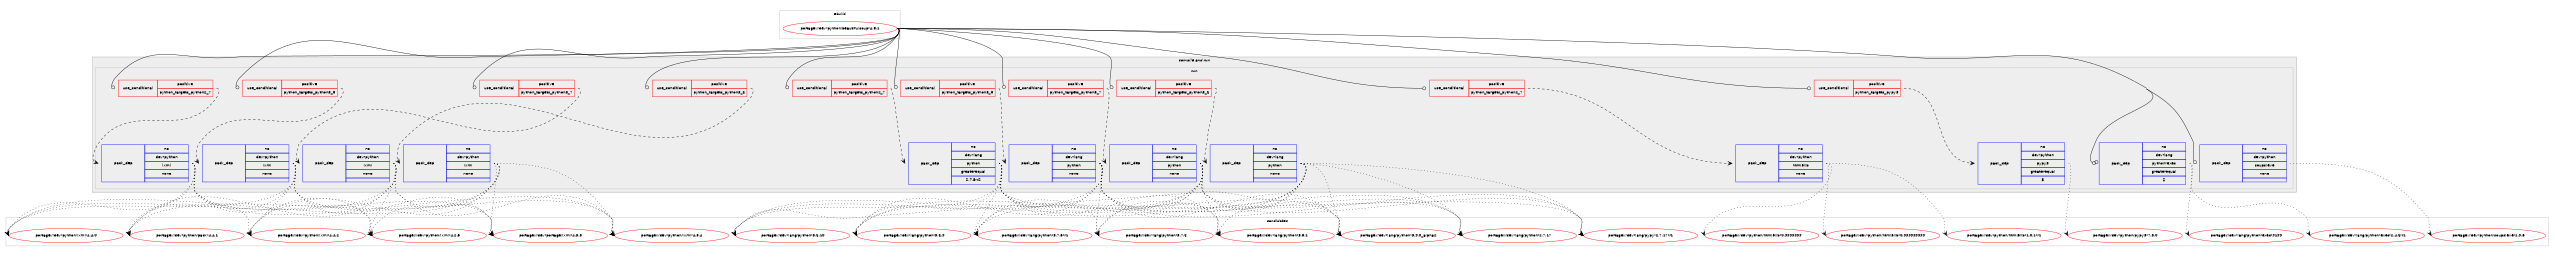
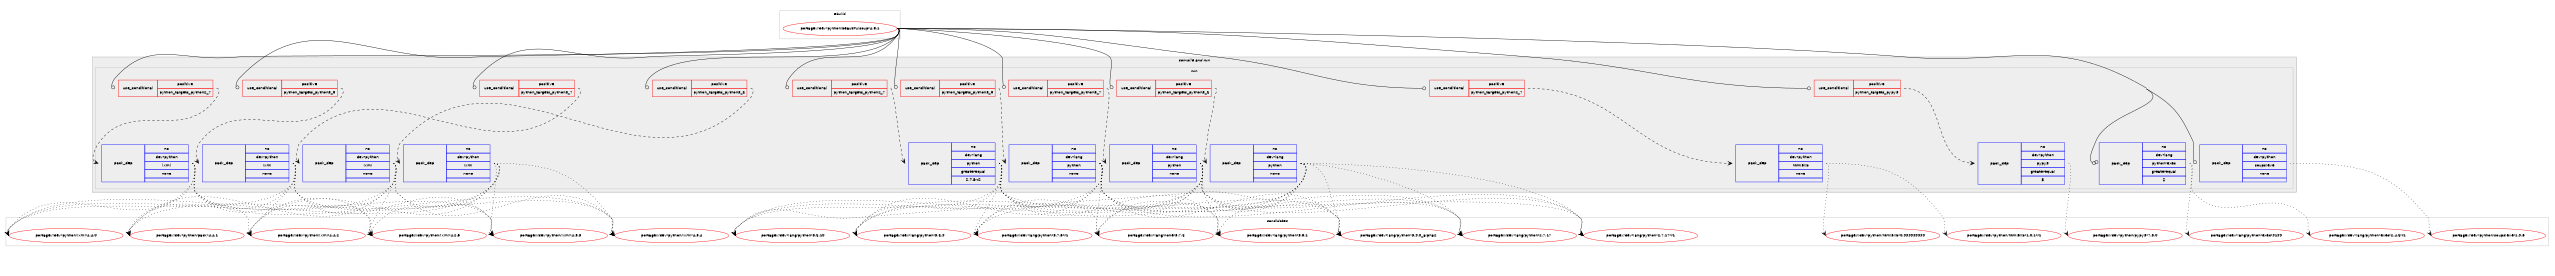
(551, 236) -> (551, 236)
(1156, 236) -> (1156, 236)
(1641, 236) -> (1641, 236)
(1762, 236) -> none
